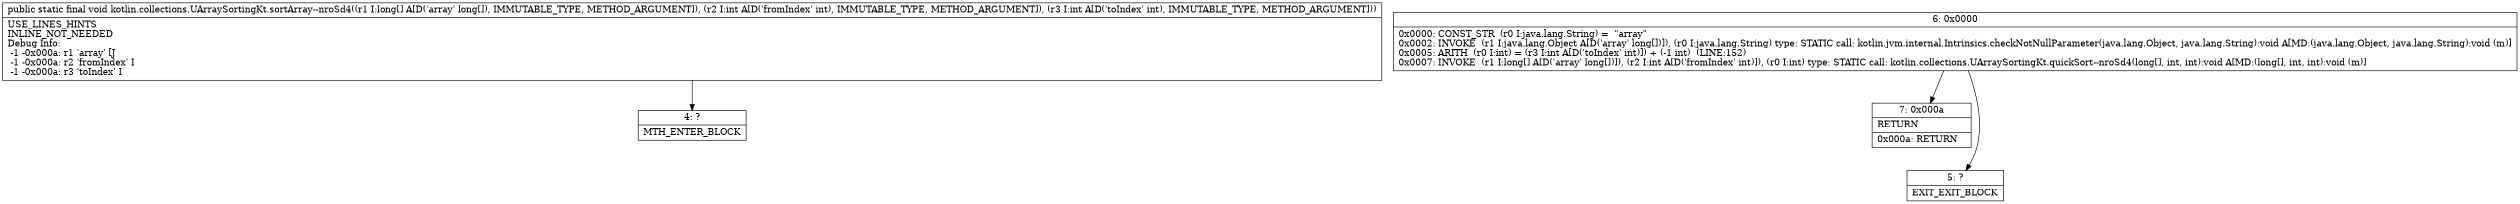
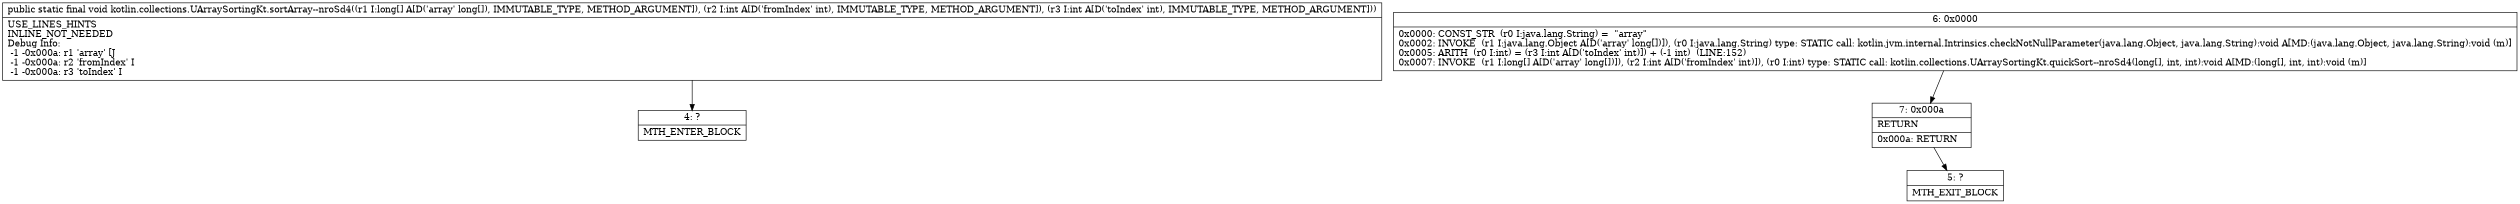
(1979, 118) -> (1939, 156)
(1955, 193) -> (1955, 193)
